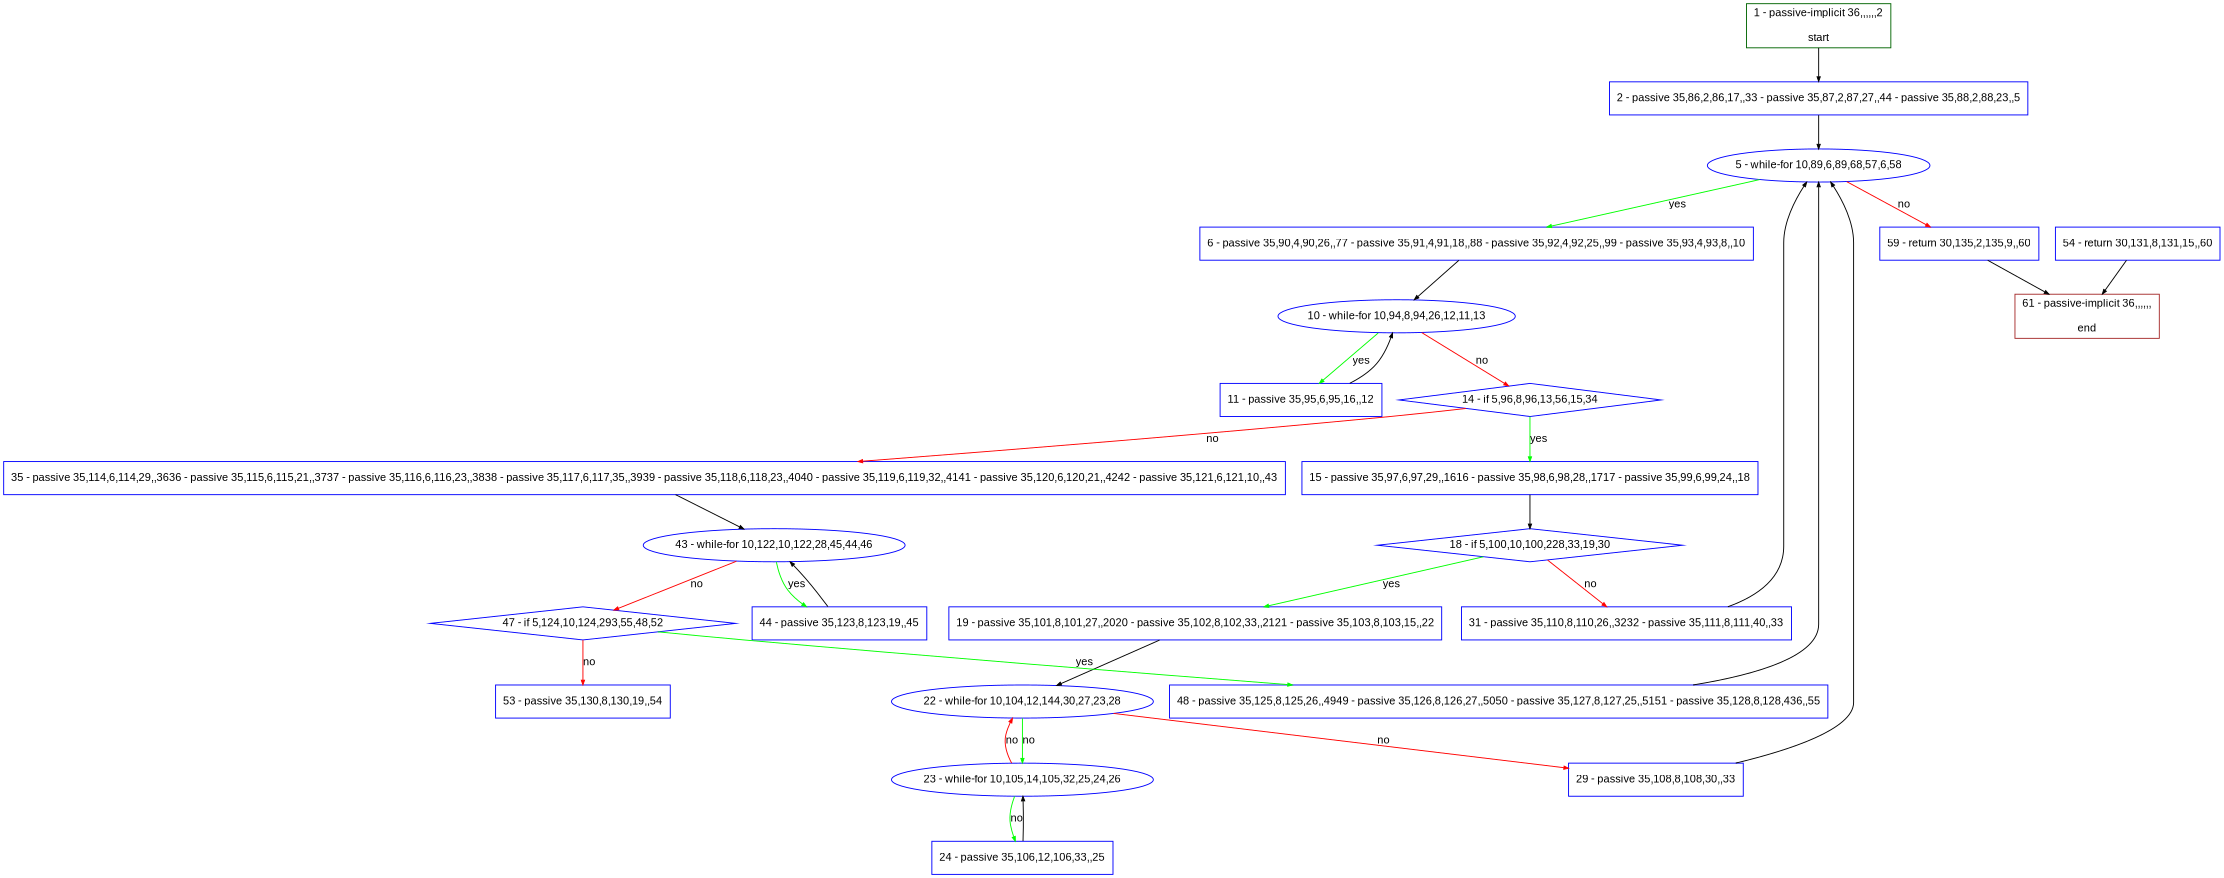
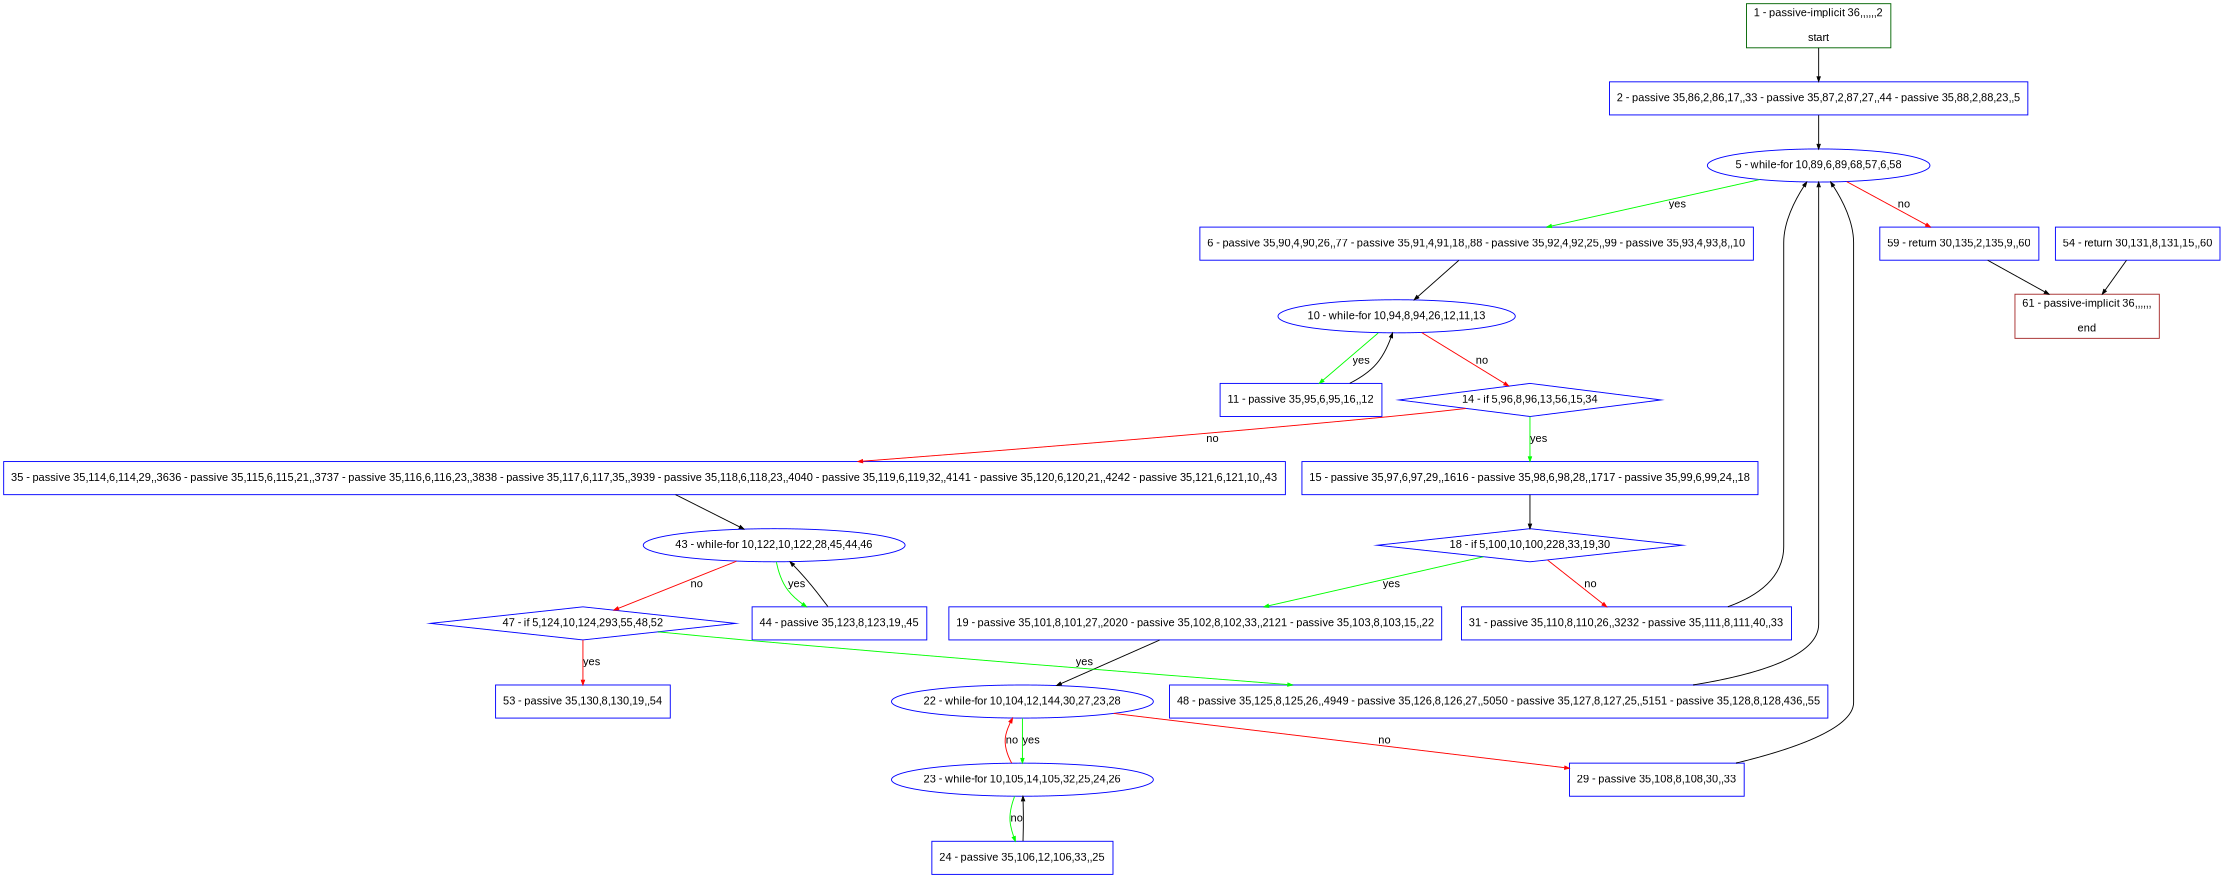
(589, 662) -> (592, 662)
(1029, 741) -> (1031, 741)
